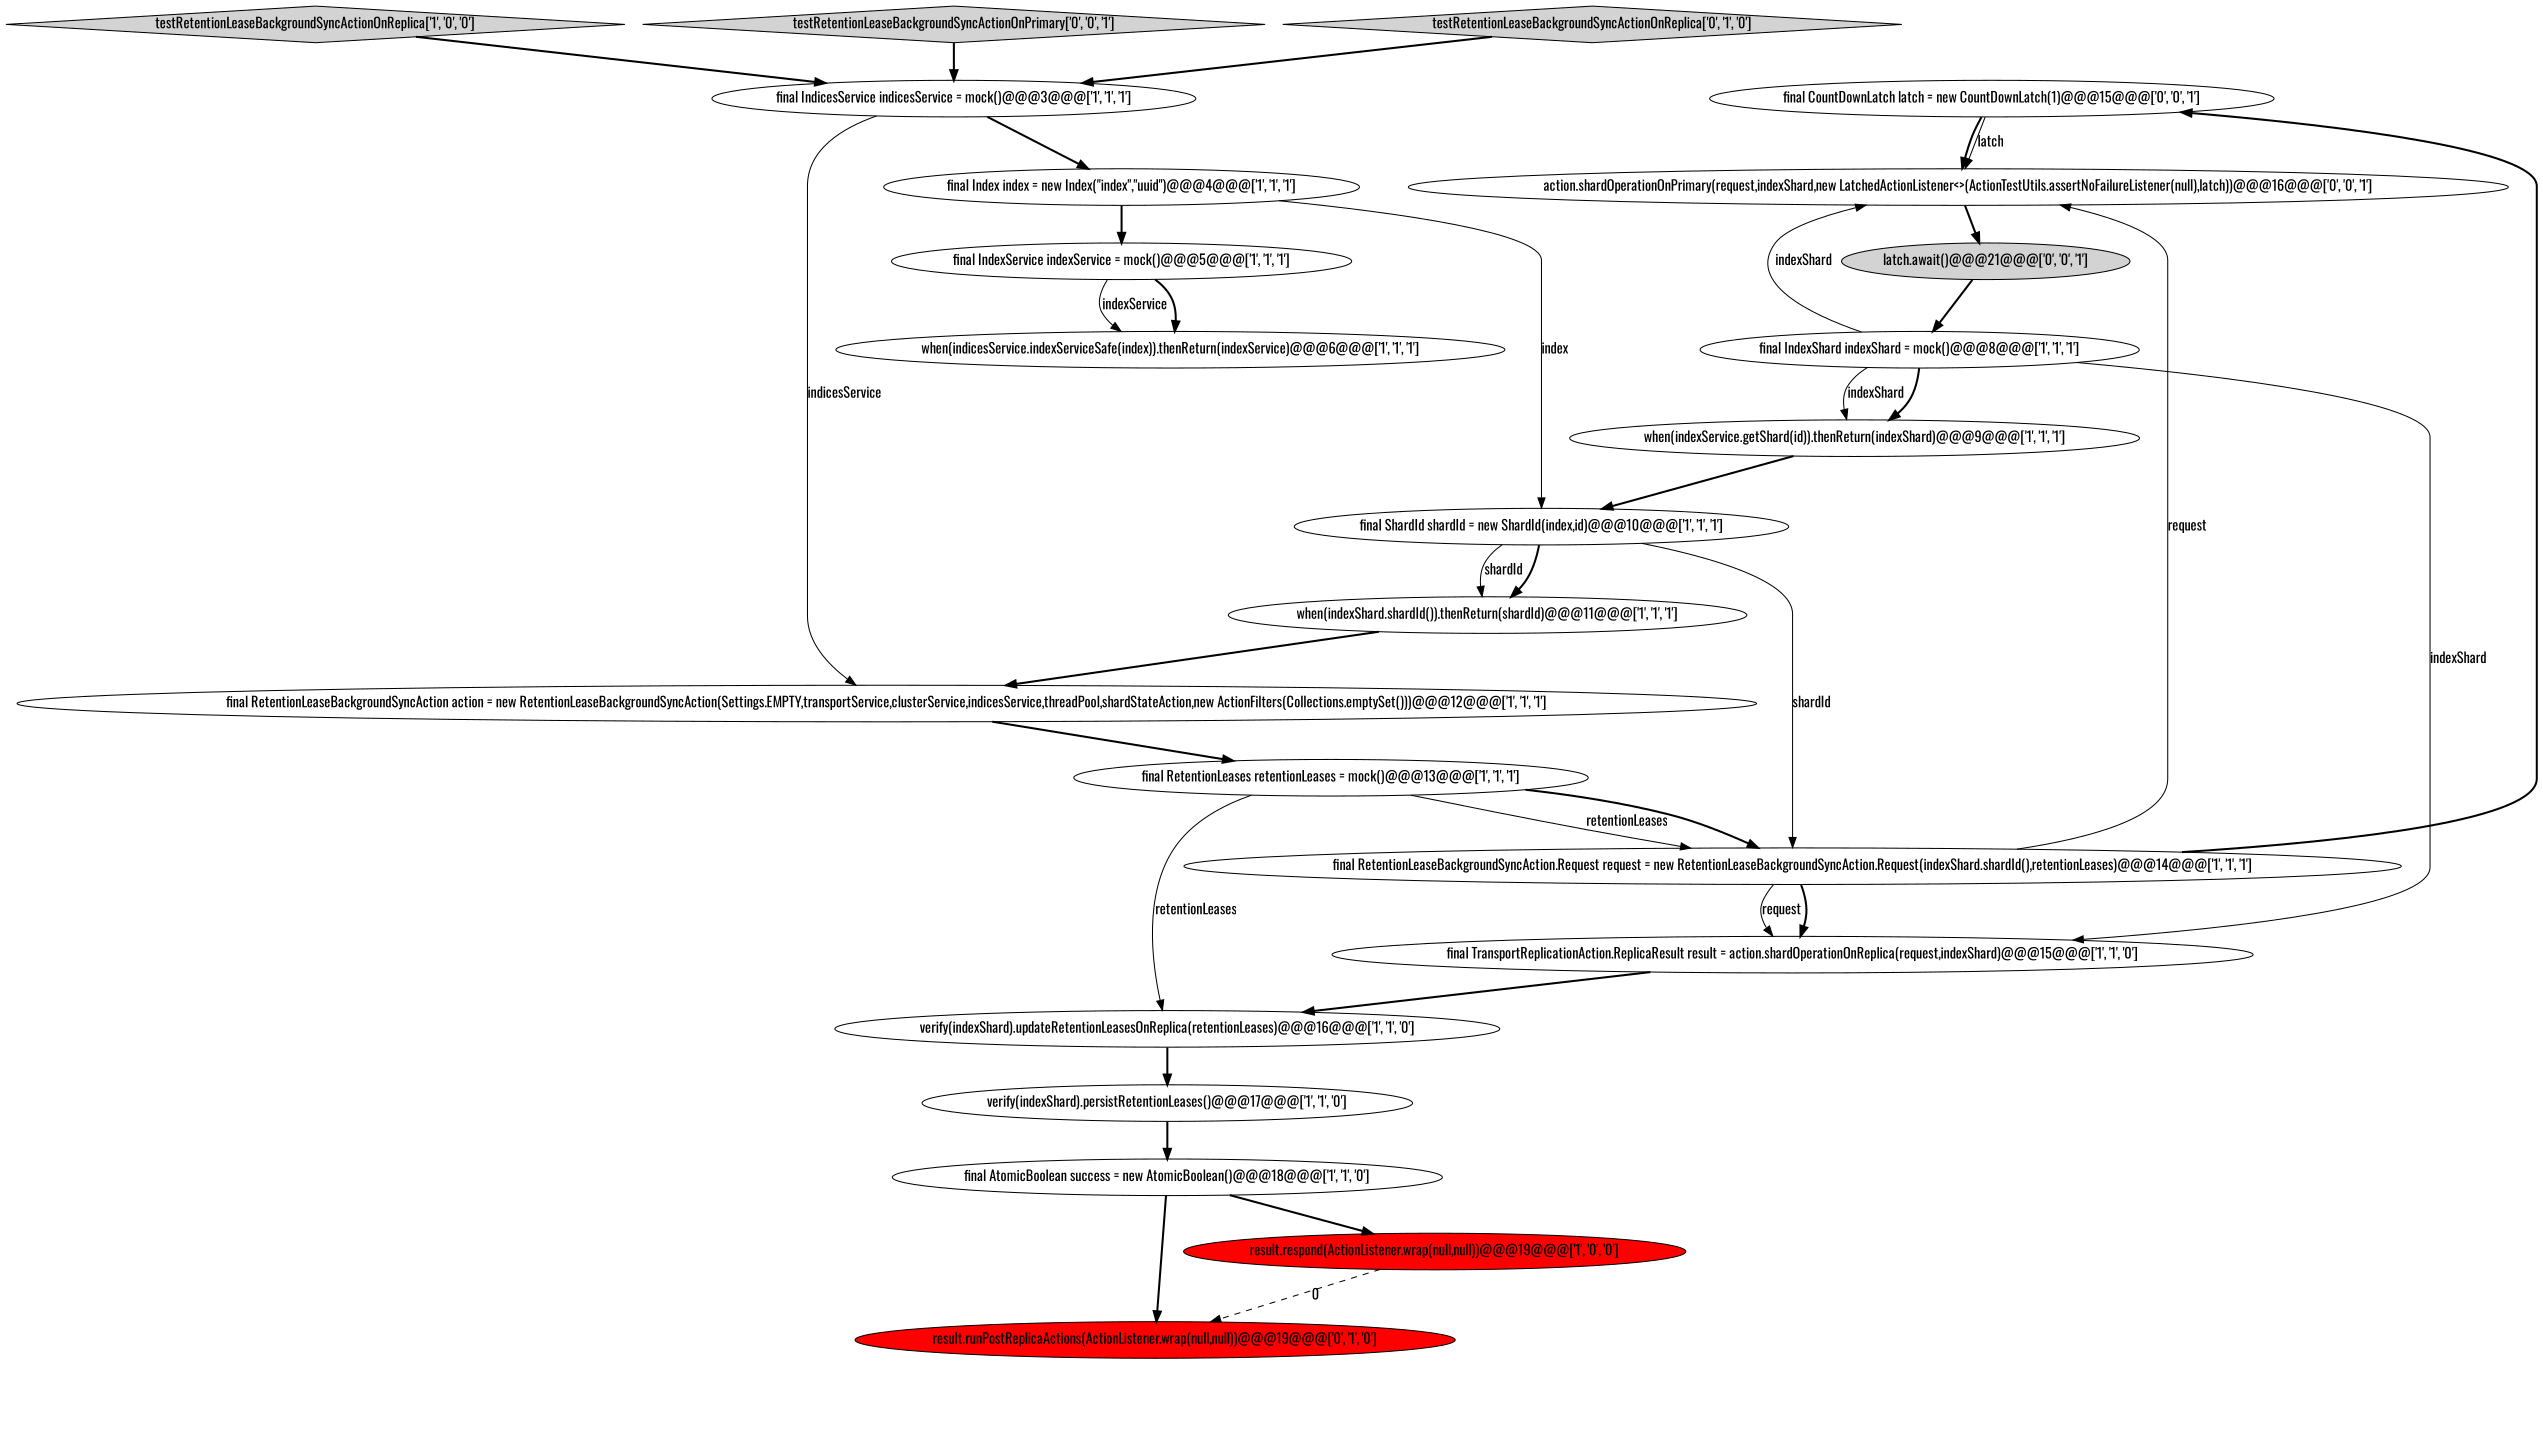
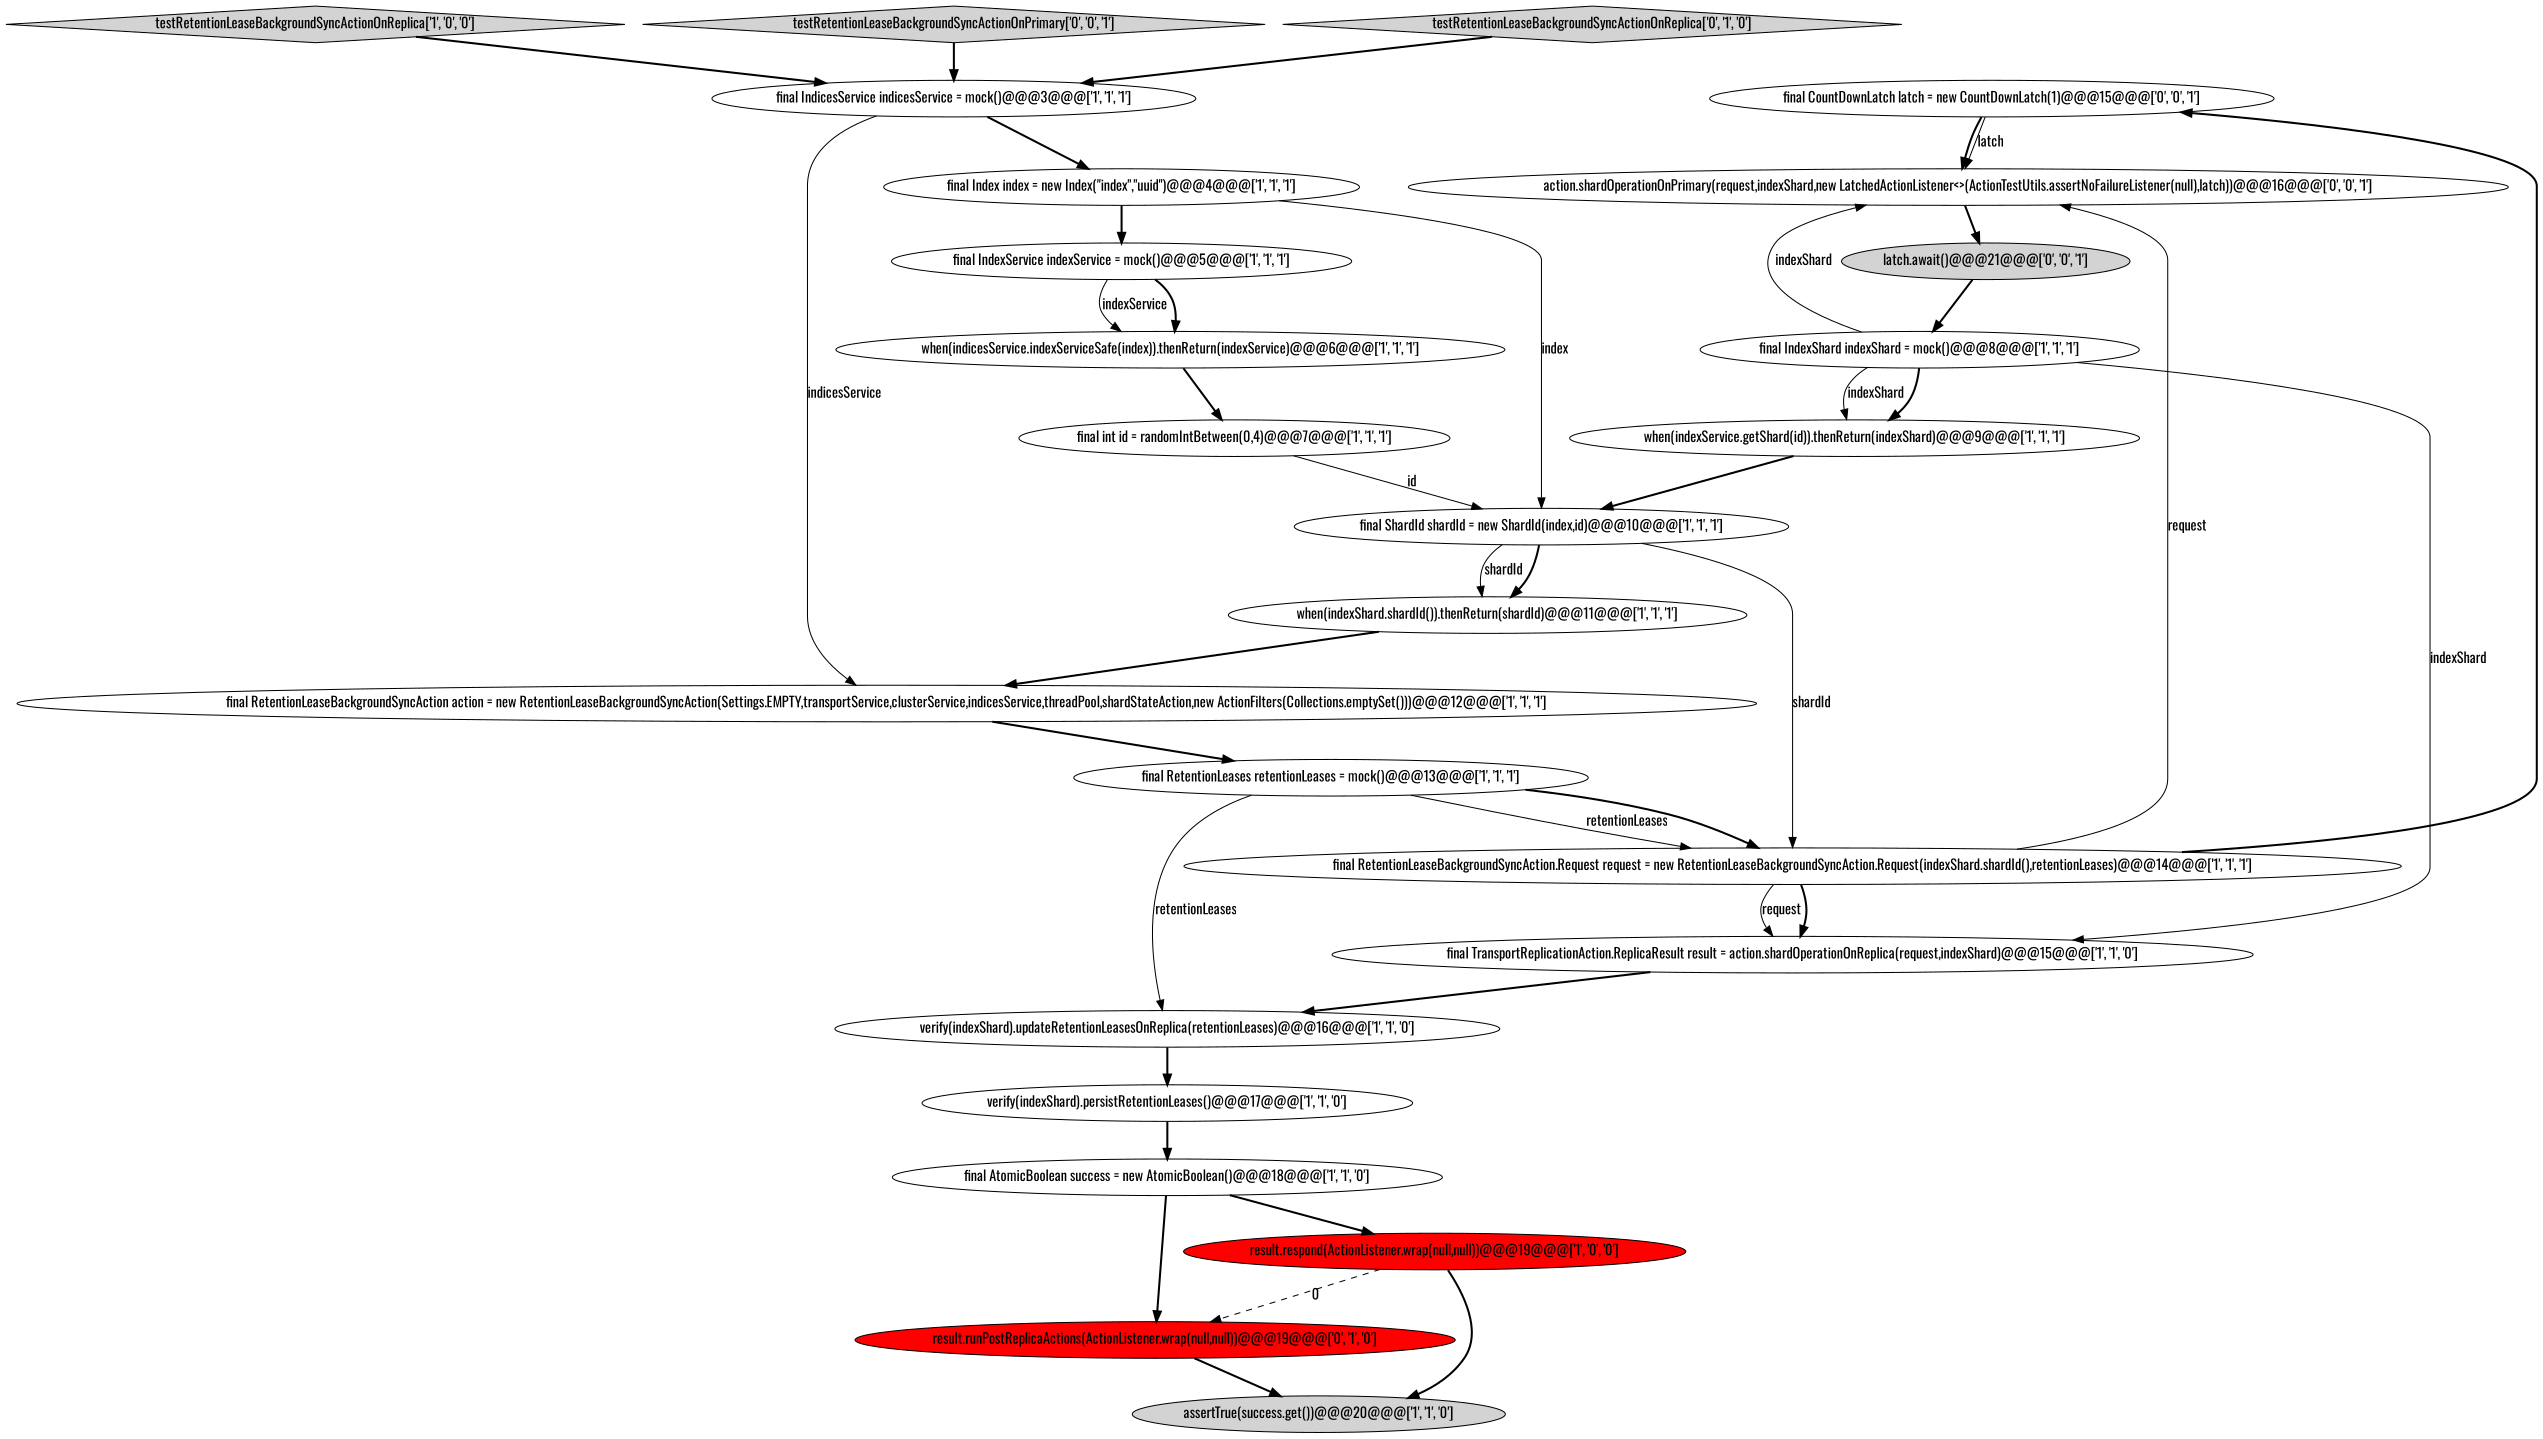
none -> (1234, 438)
none -> (1319, 1414)
